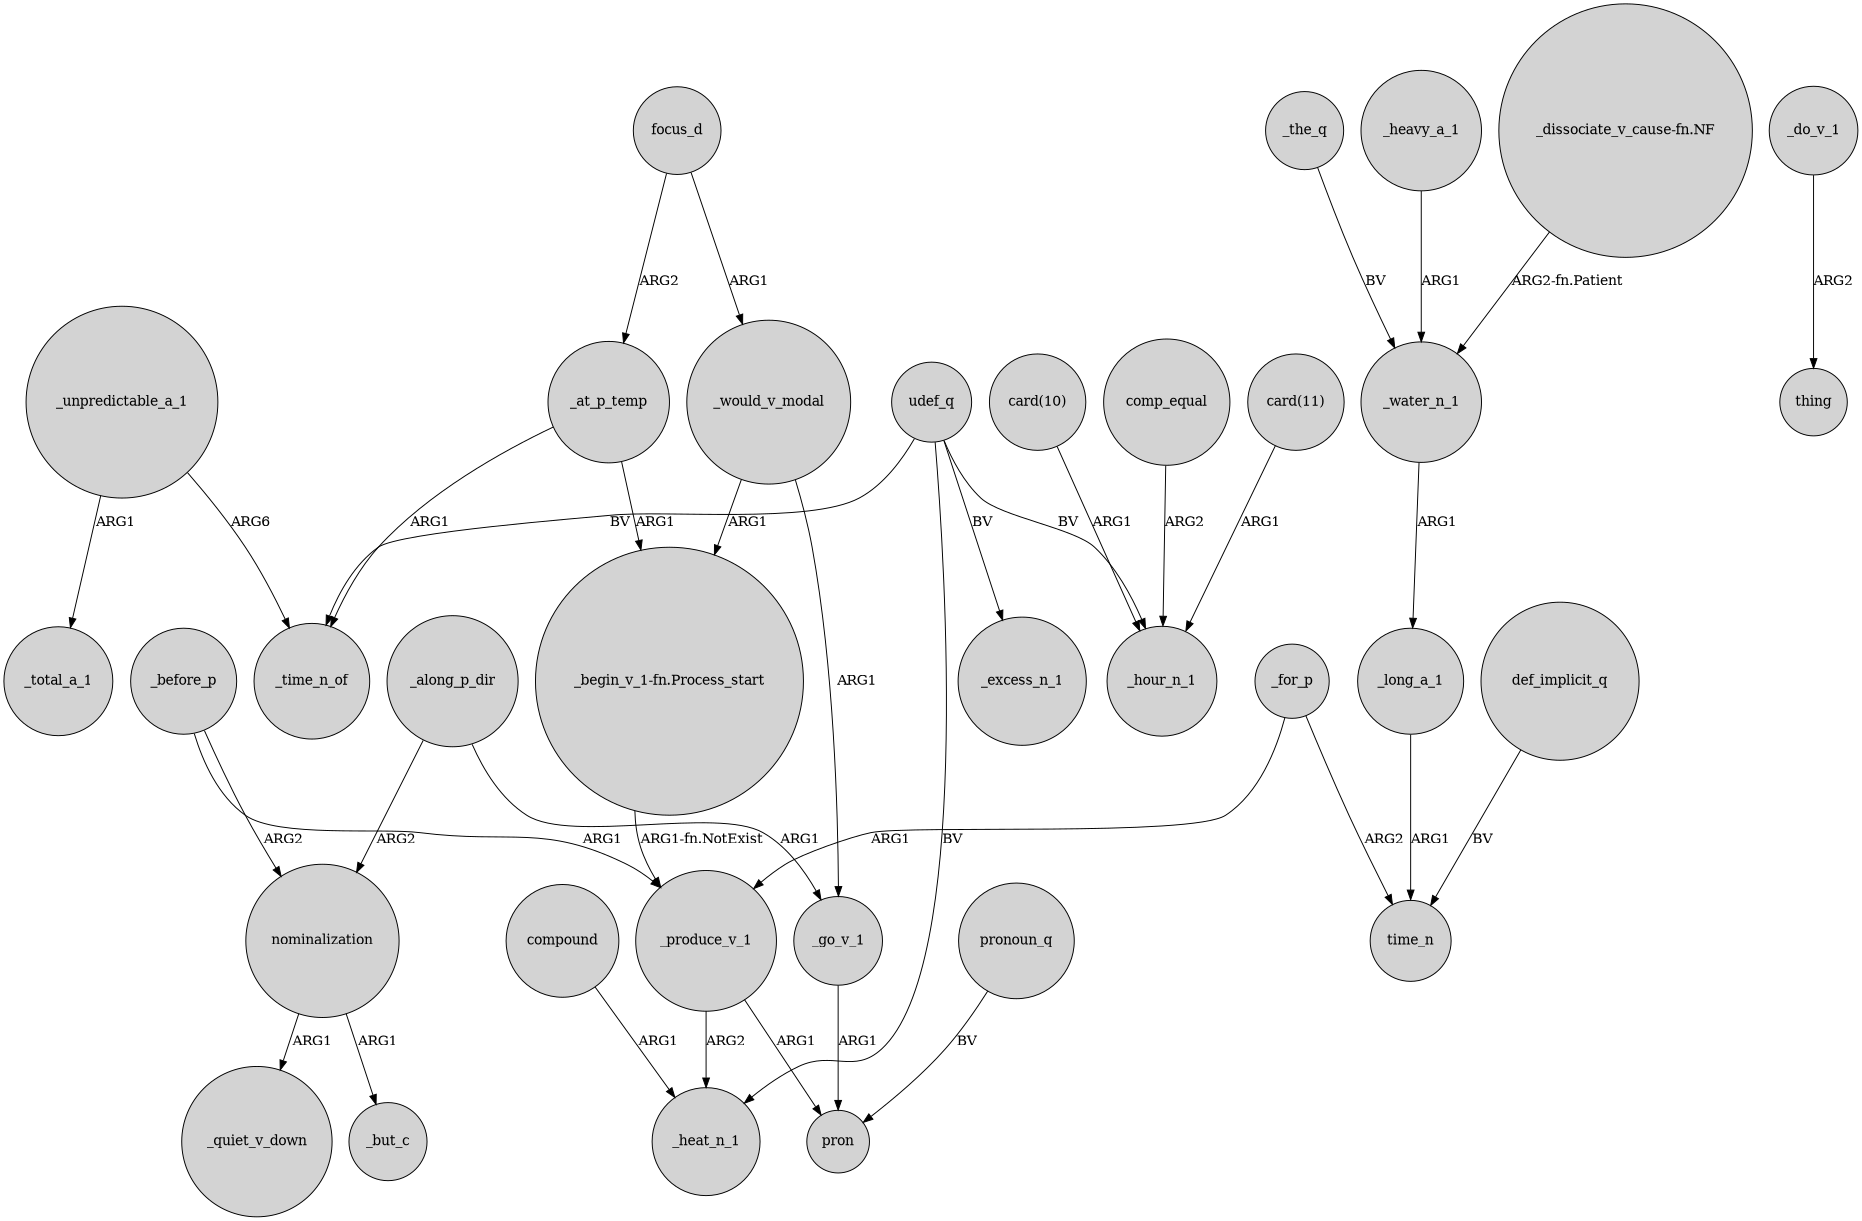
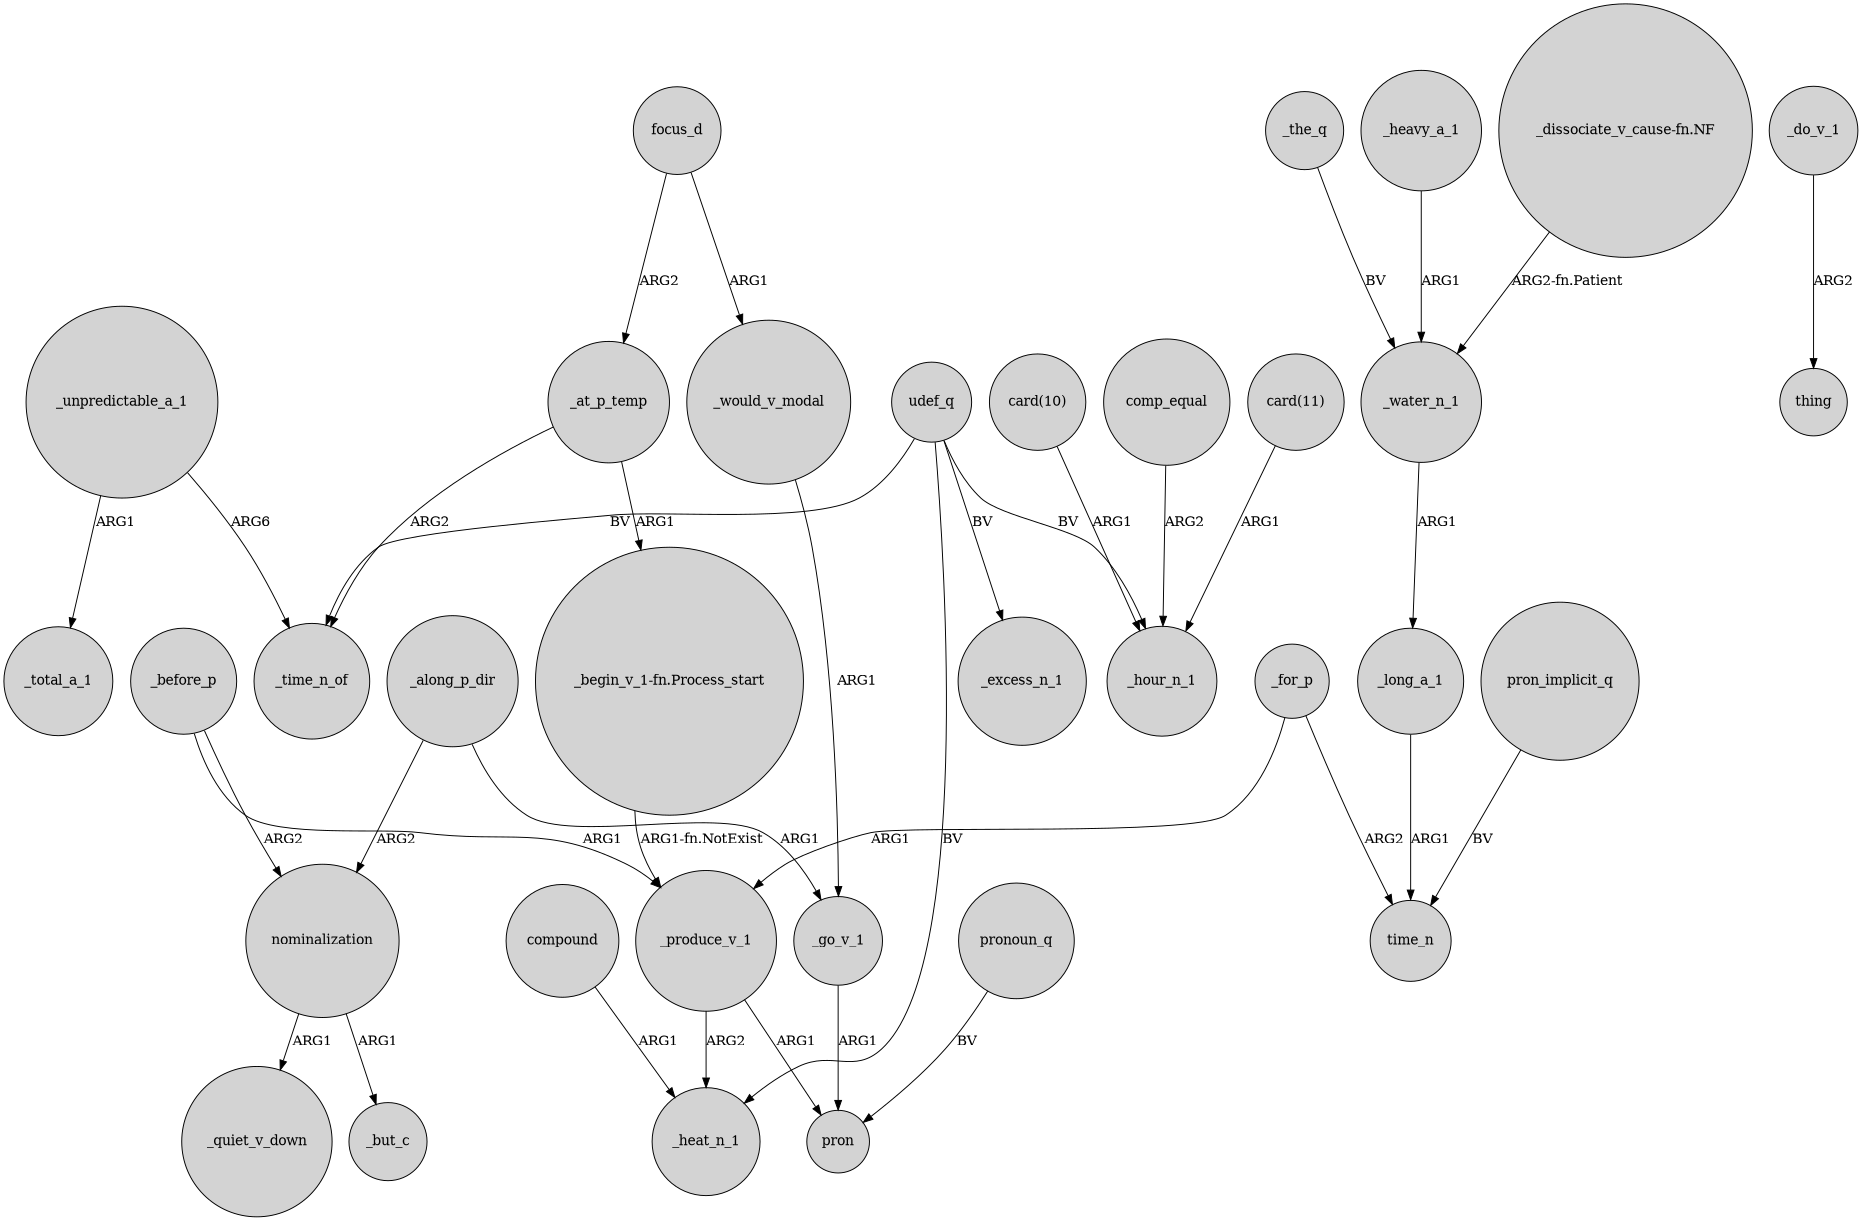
(731, 508) -> none
(430, 523) -> (430, 523)
(1560, 681) -> (1560, 681)
